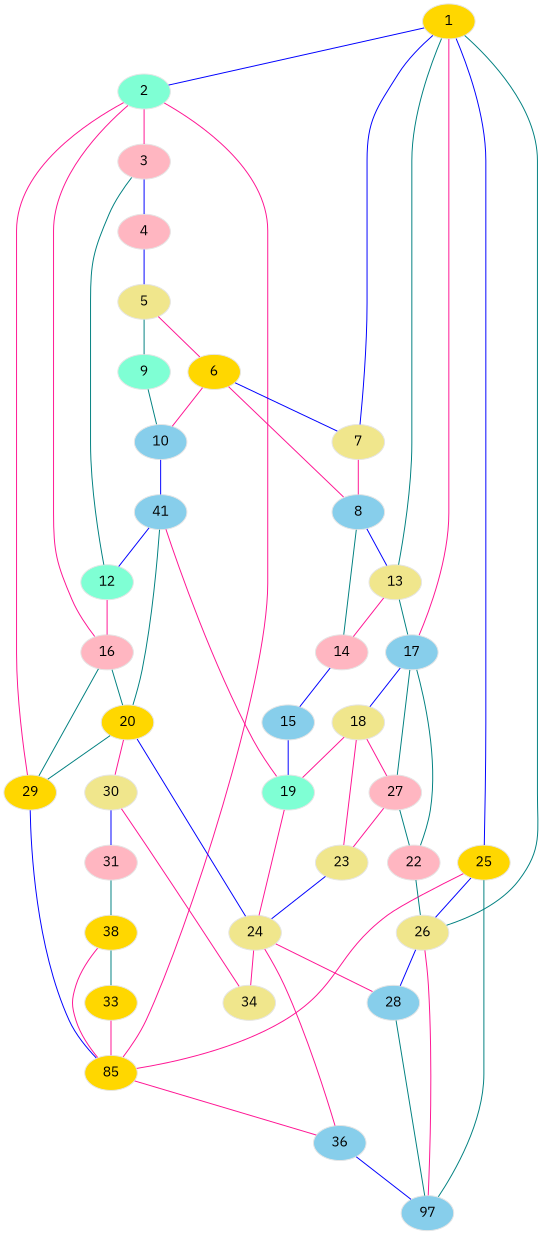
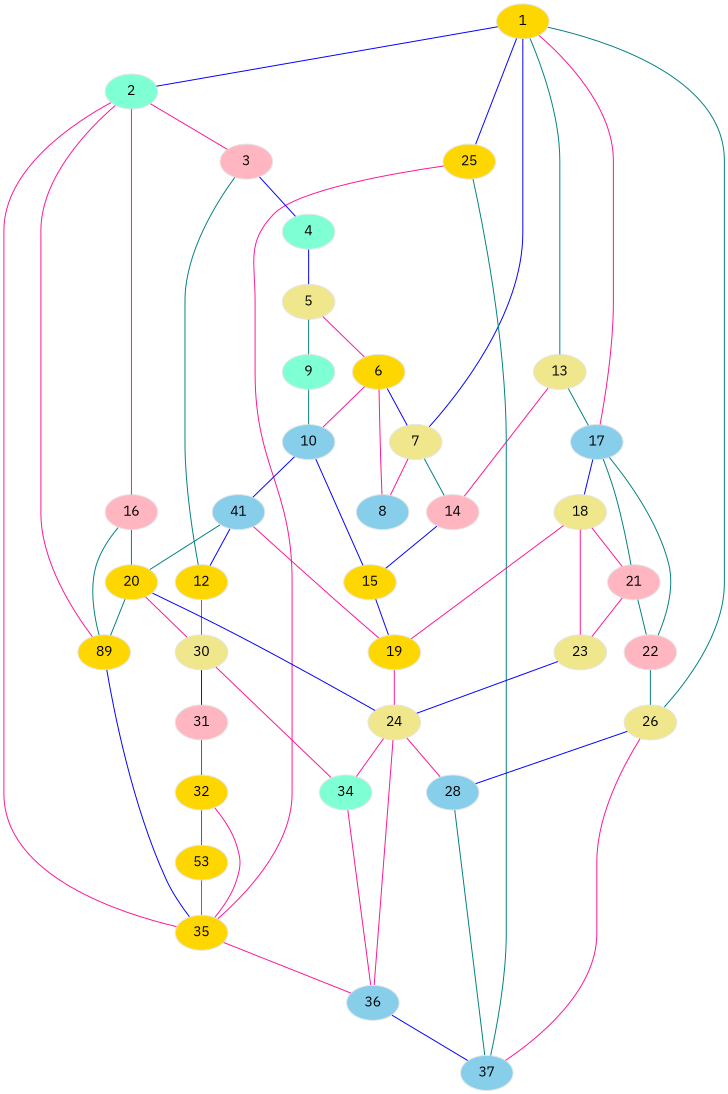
(144, 232) -> (309, 232)
none -> (339, 512)
(377, 547) -> none
(107, 582) -> (202, 582)
(350, 582) -> (434, 477)
(107, 617) -> (202, 610)
(288, 722) -> (370, 582)
(30, 793) -> (104, 652)
(288, 793) -> (394, 652)
(395, 793) -> (634, 582)
none -> (359, 898)
(453, 898) -> none
(111, 933) -> (202, 793)
(111, 1003) -> (202, 863)
(249, 1003) -> (346, 793)
(111, 1073) -> (202, 933)
(427, 1213) -> (487, 1073)
